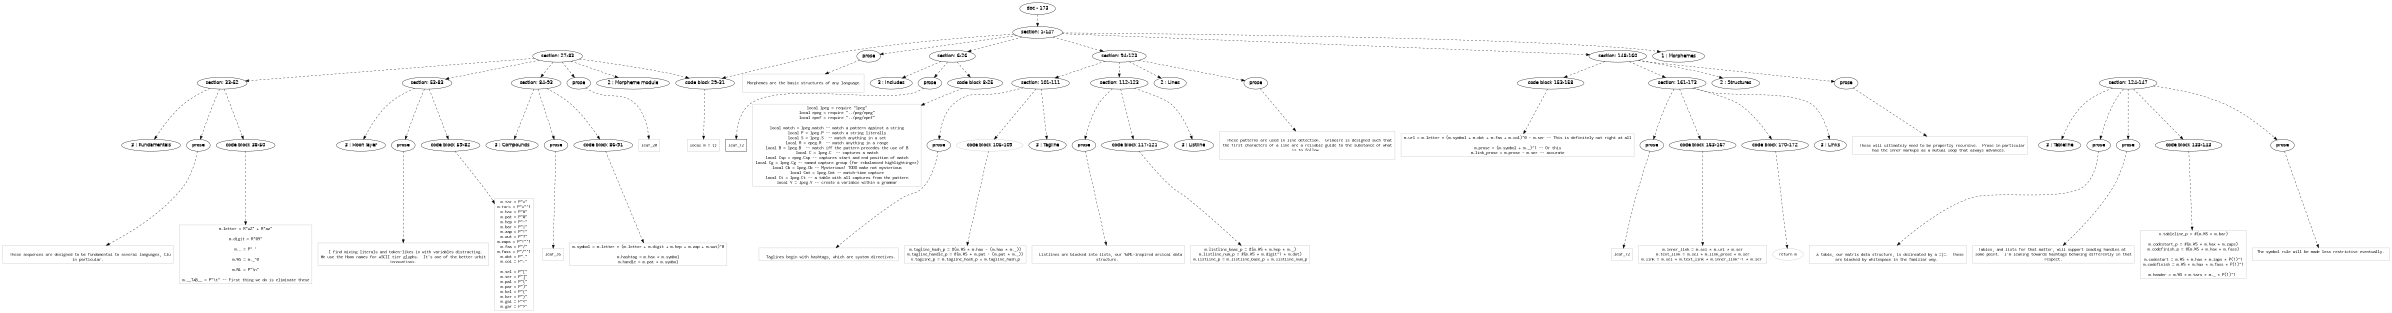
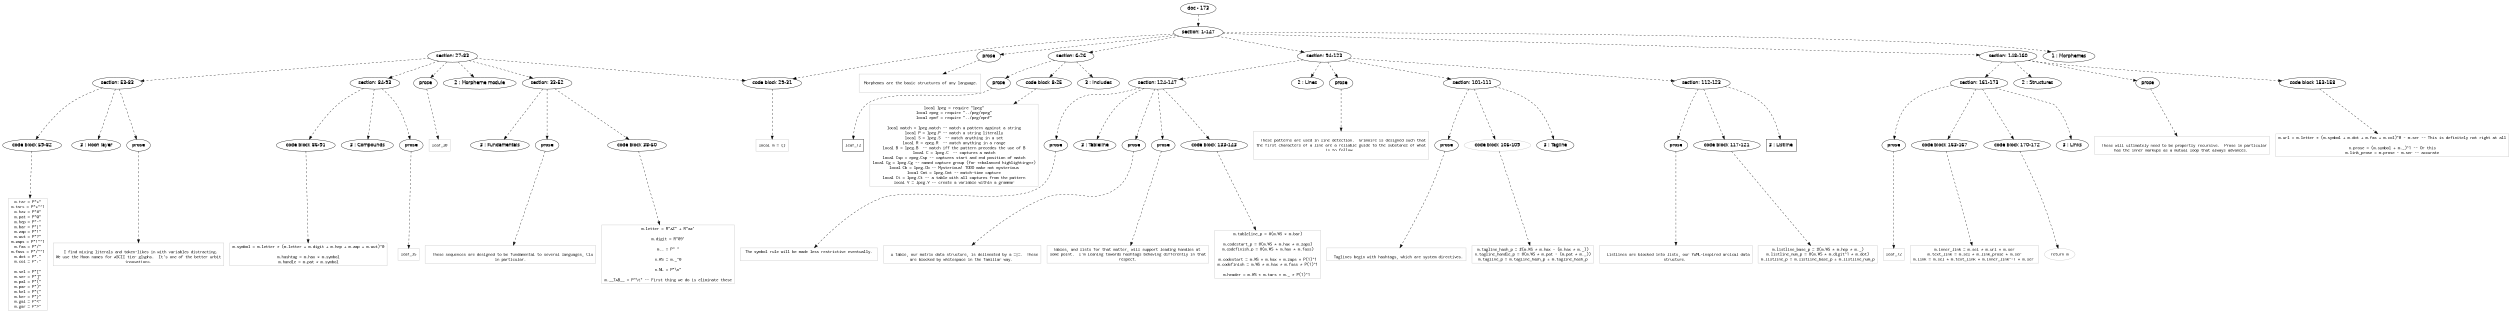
none -> (1243, 69)
(1194, 145) -> (1781, 145)
